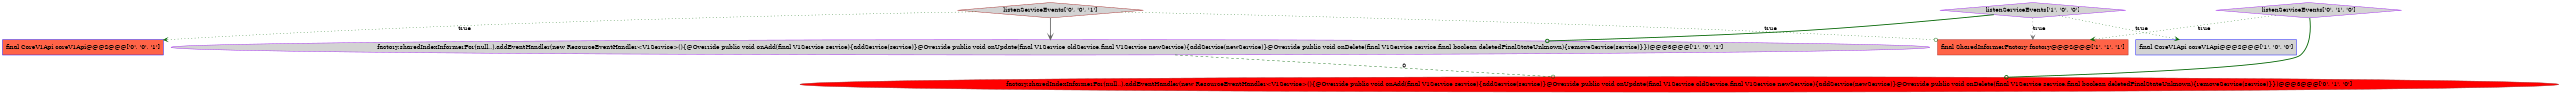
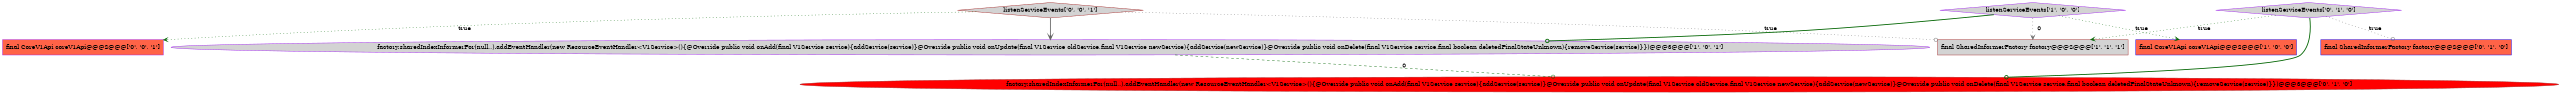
(1528, 23) -> (1528, 23)
(2039, 29) -> (2039, 29)
(83, 47) -> (83, 47)
(2033, 47) -> (2033, 47)
(2216, 47) -> (2216, 47)
none -> (2416, 47)
